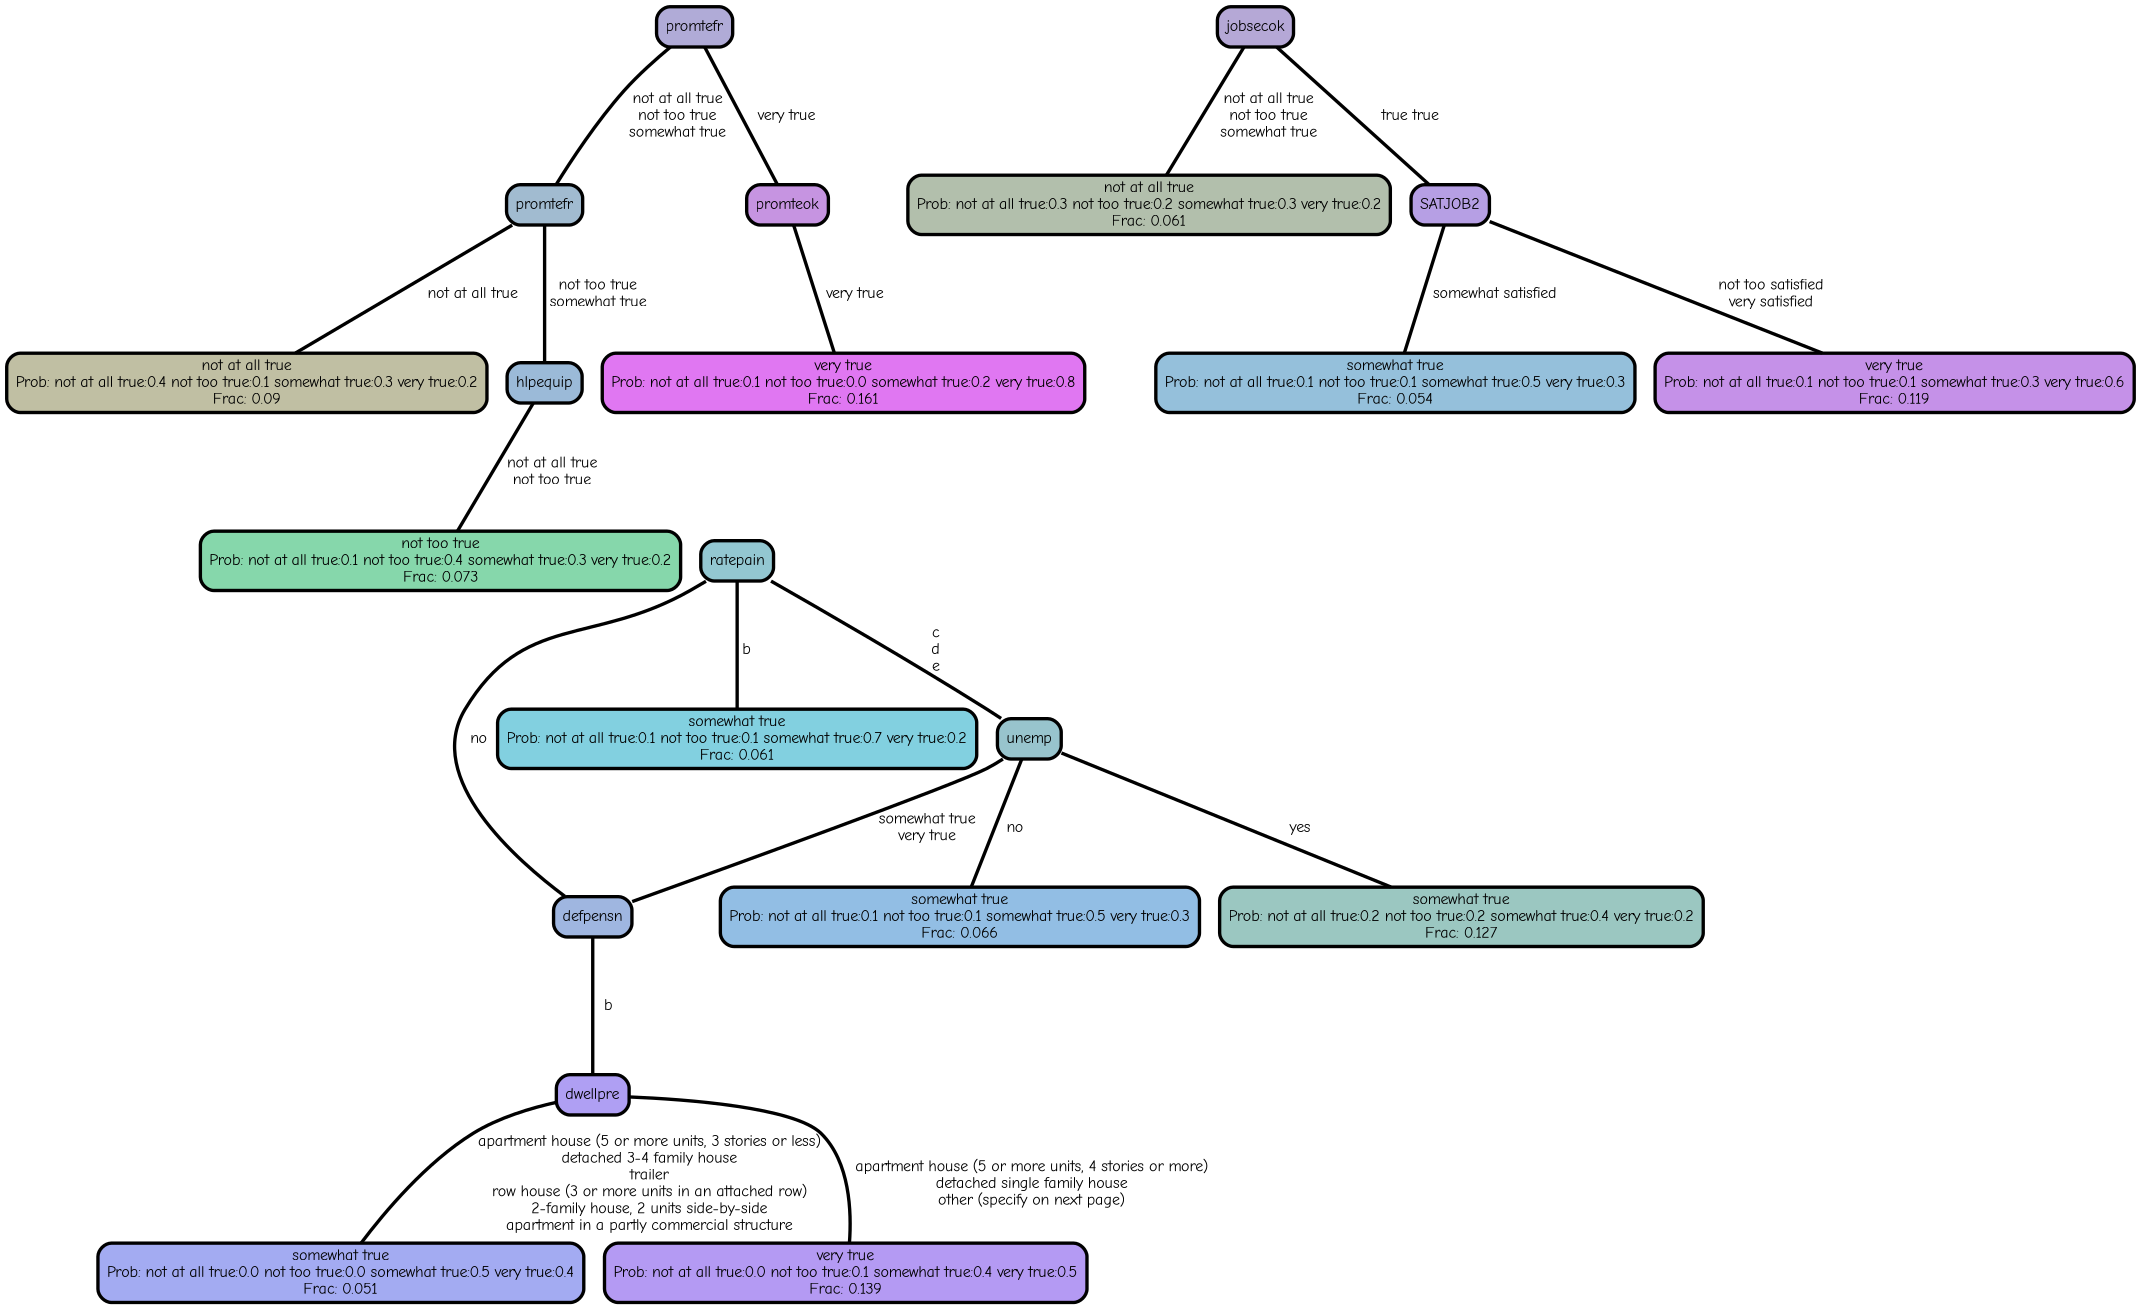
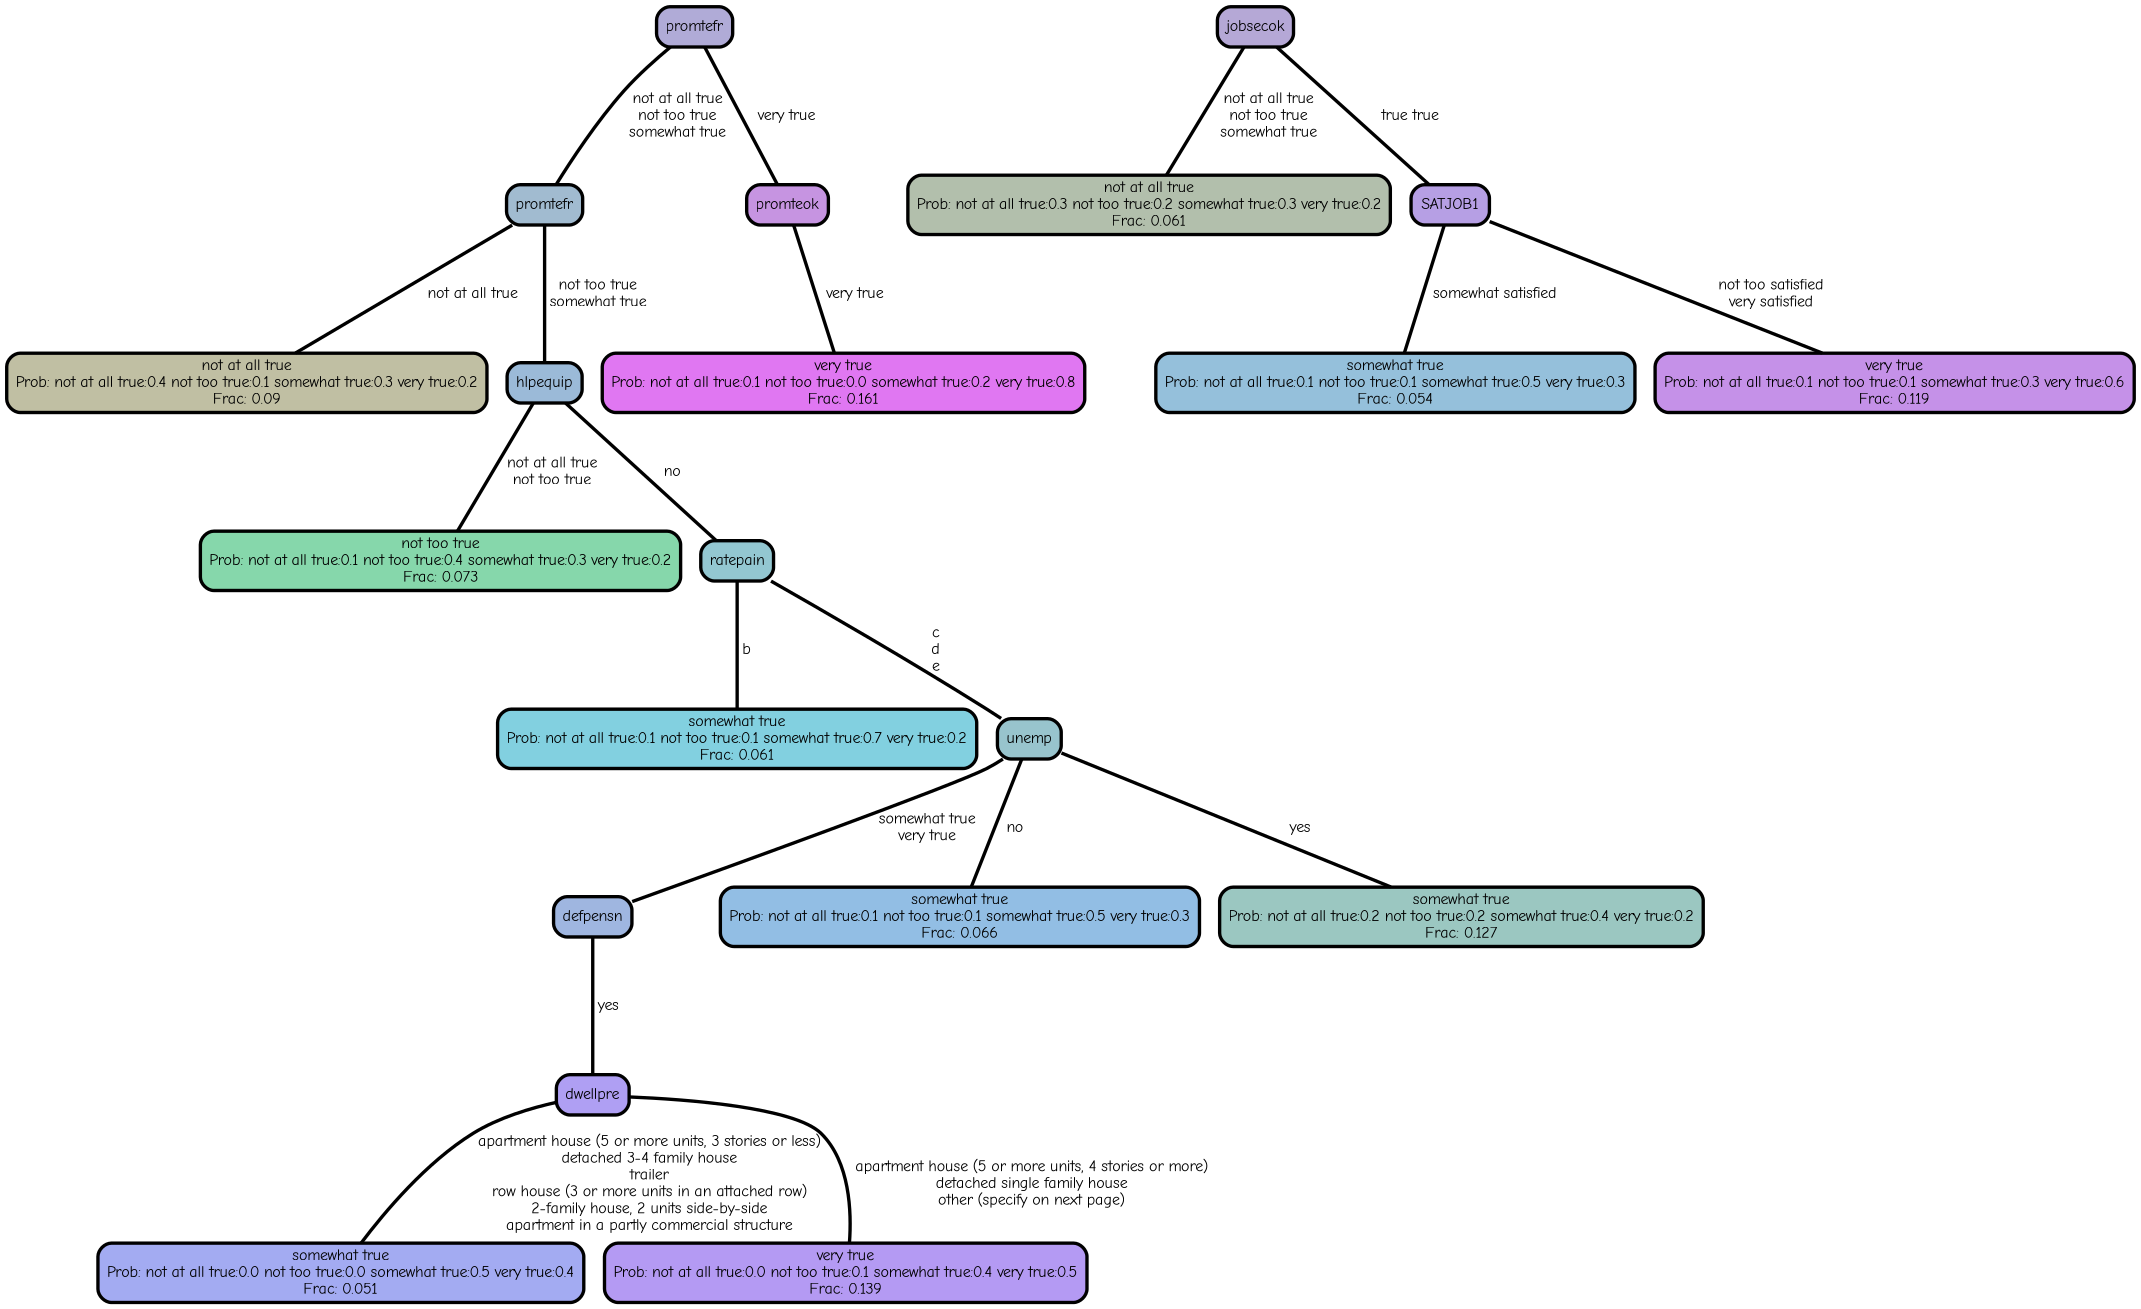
(1450, 205) -> (1450, 205)
(480, 689) -> (641, 472)
(606, 1006) -> (606, 1006)
